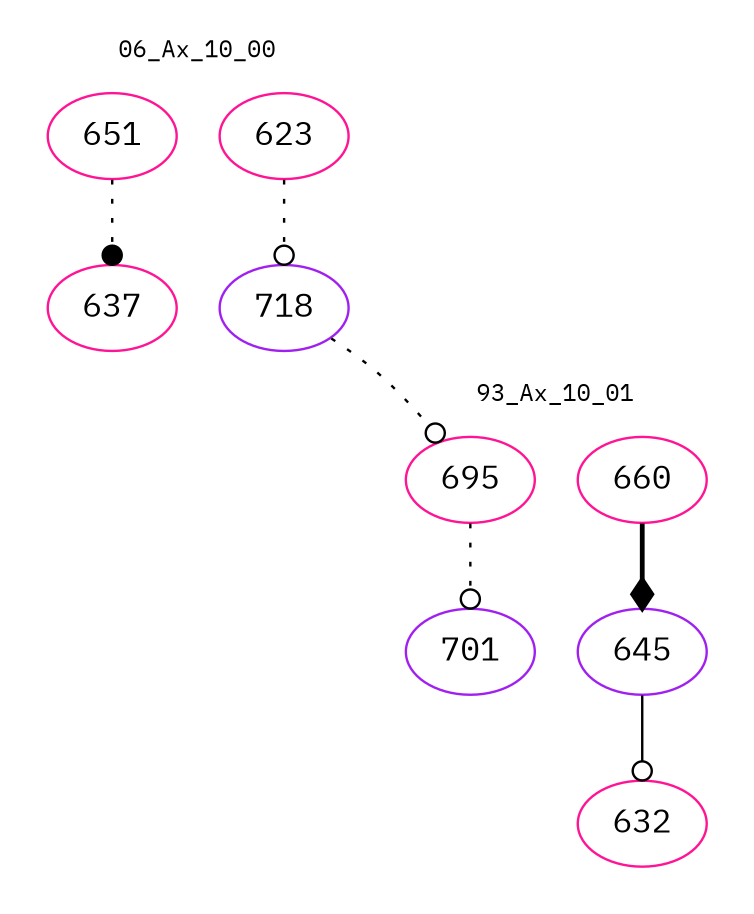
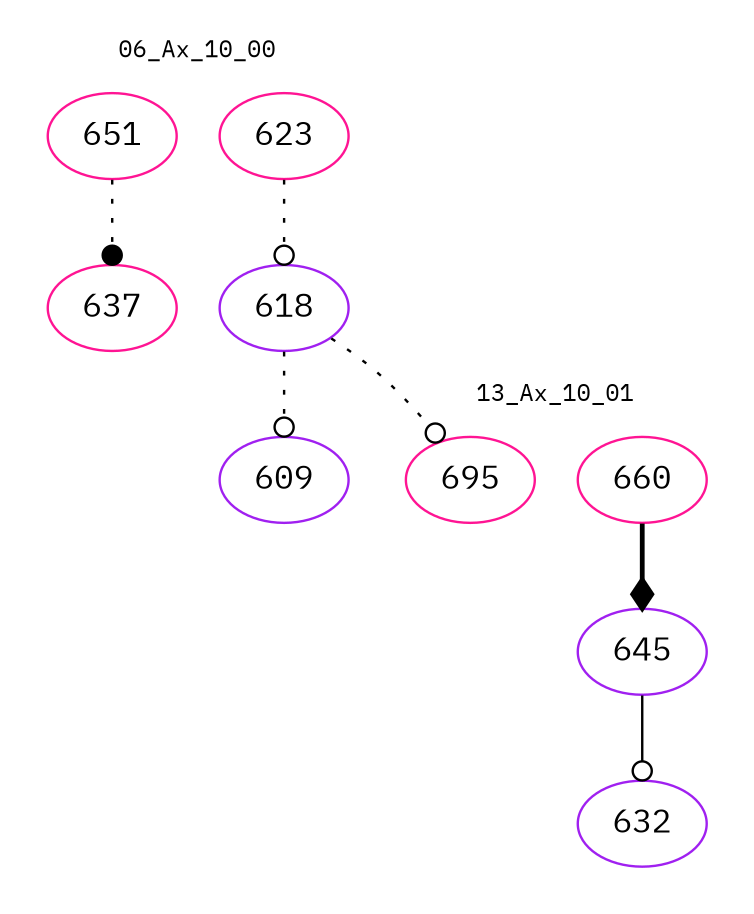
(284, 308) -> (284, 308)
(556, 395) -> (556, 395)
none -> (284, 480)
(470, 652) -> none
(642, 824) -> (642, 824)
